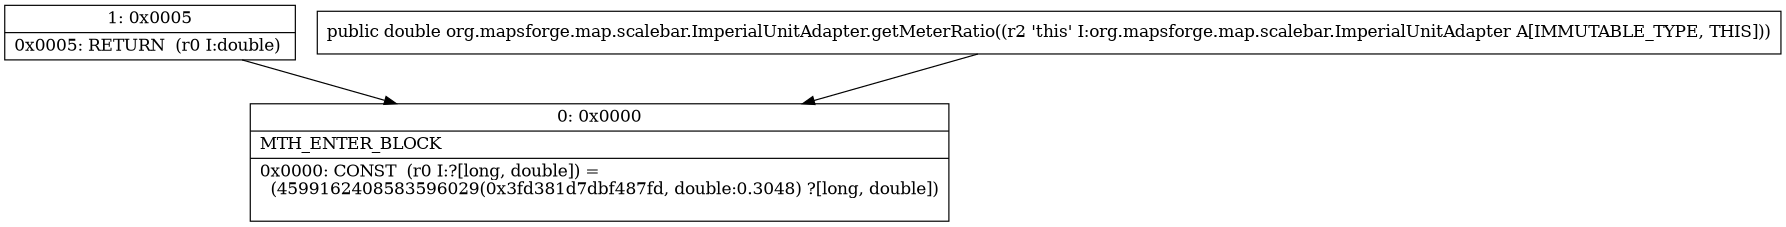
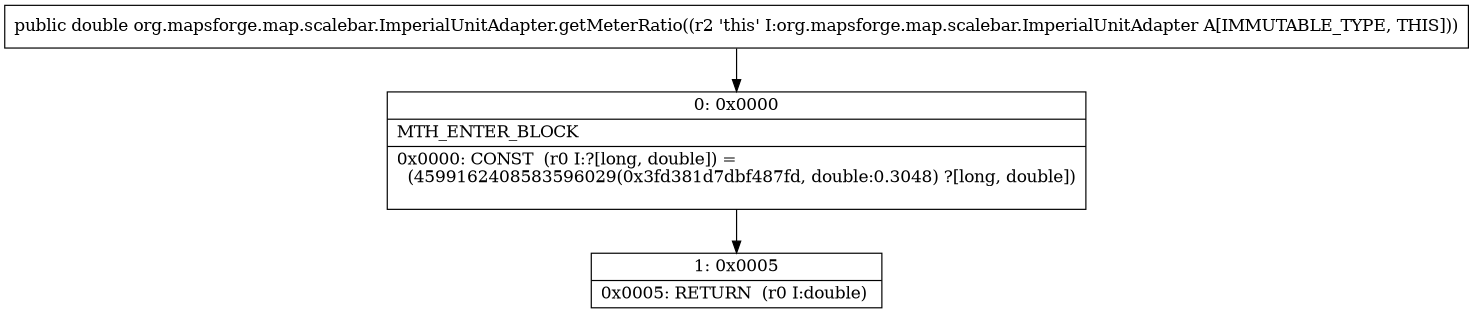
(313, 80) -> (737, 225)
